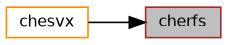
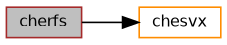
(109, 22) -> (102, 22)
